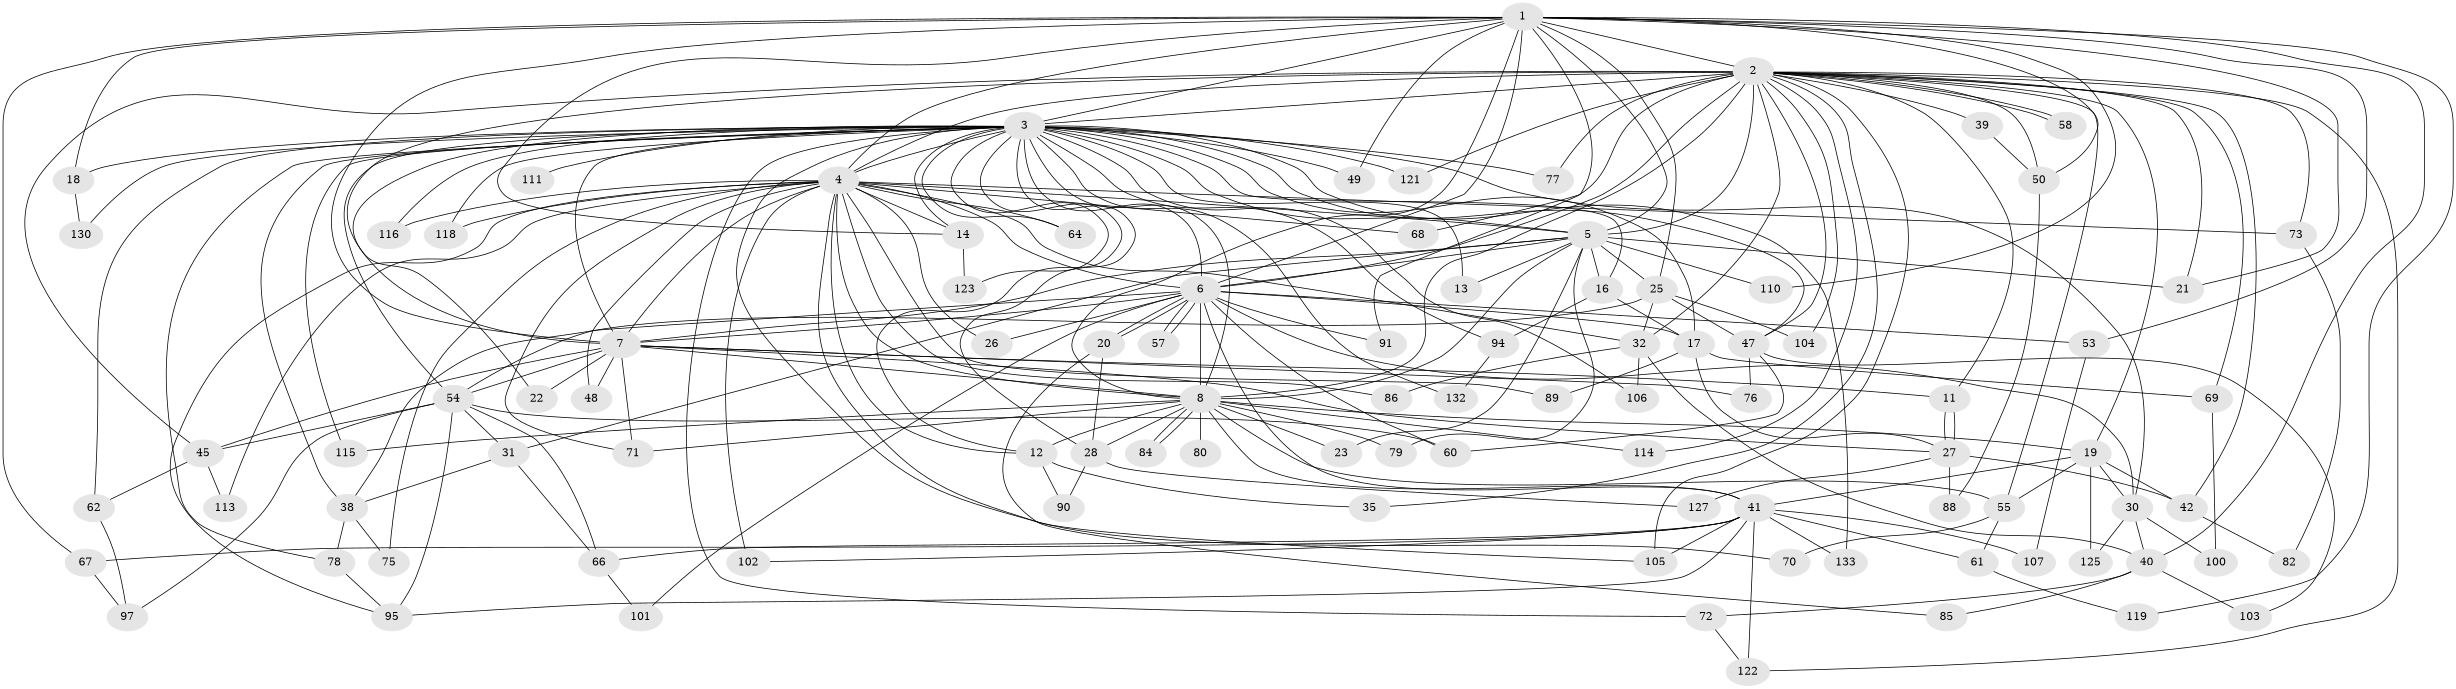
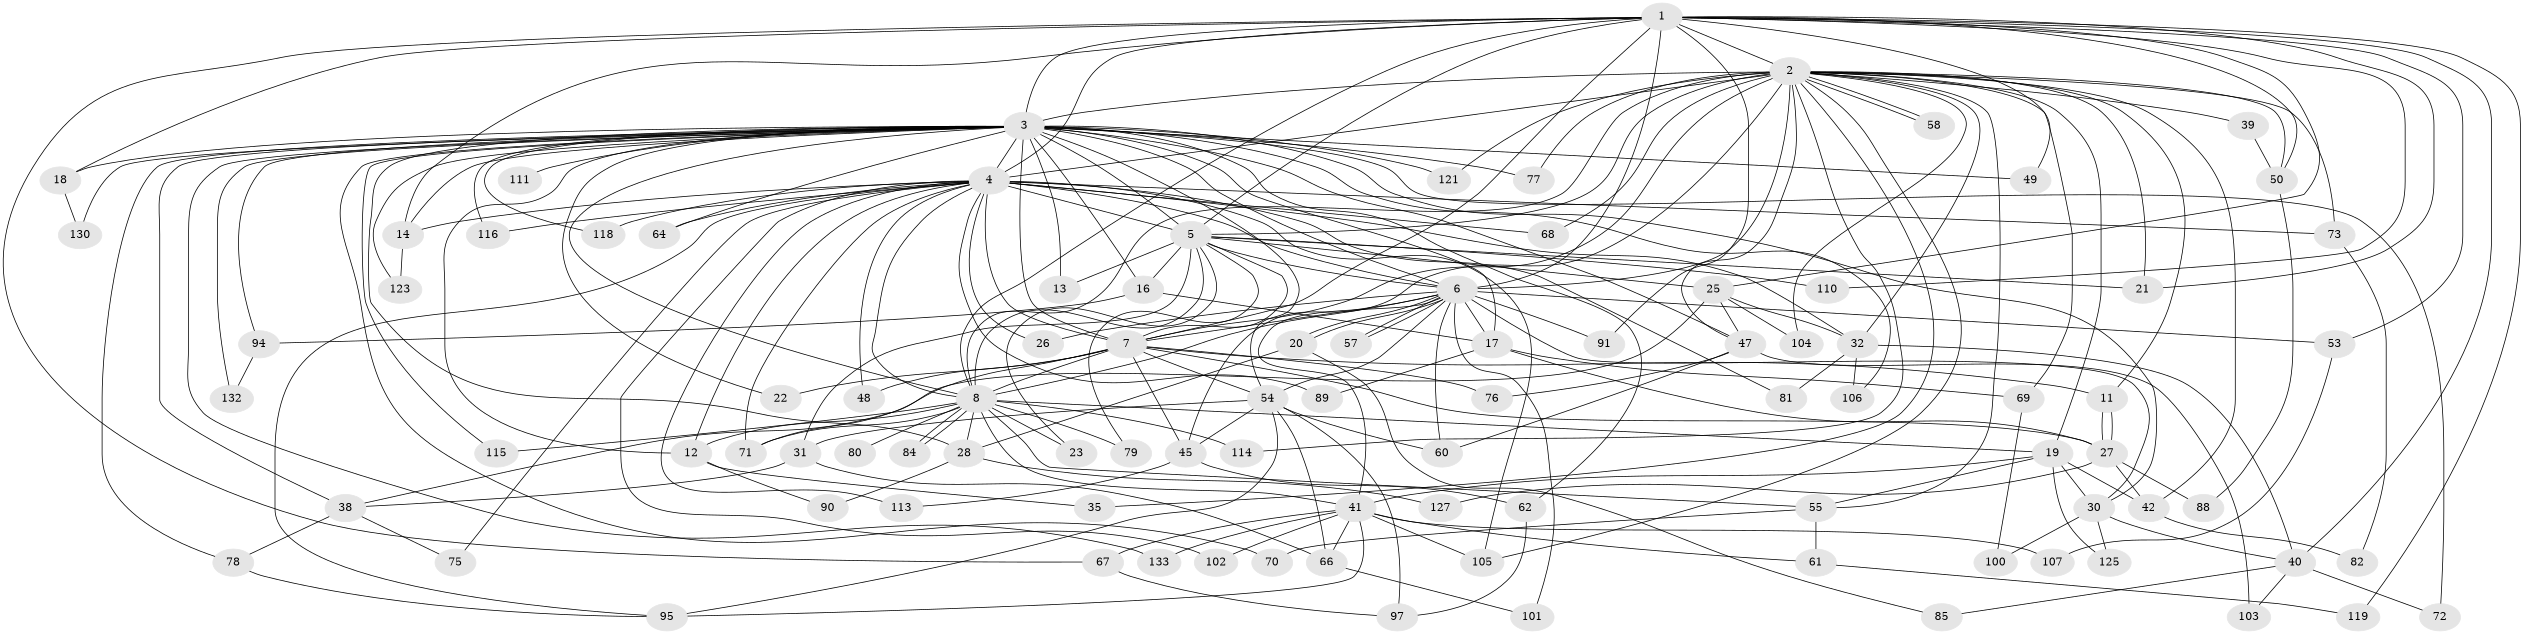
(1392, 399) -> (1786, 399)
(1748, 672) -> none
